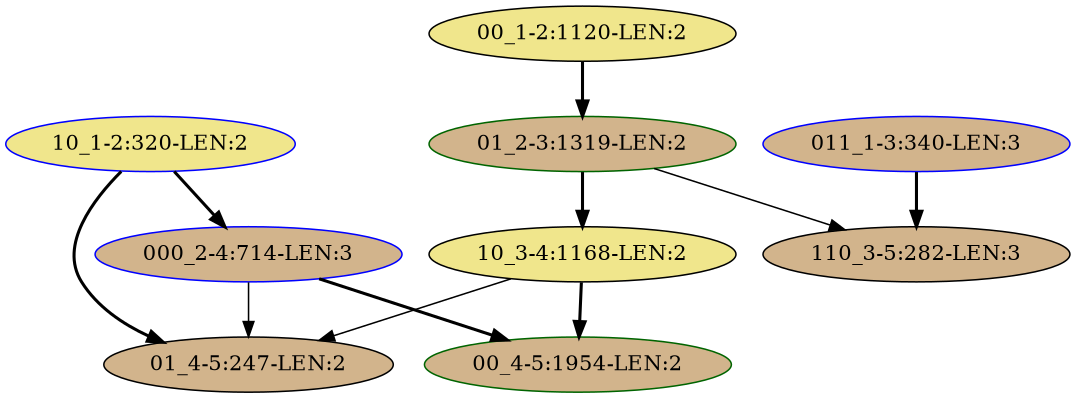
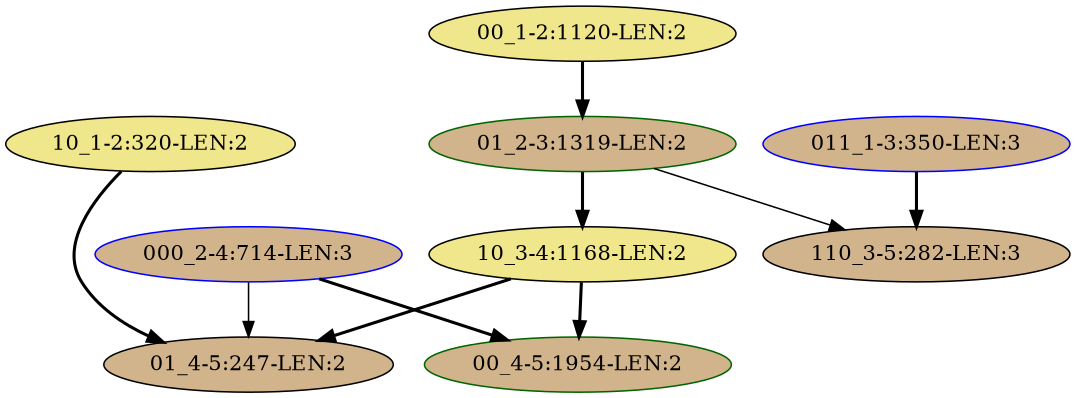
(151, 144) -> (151, 144)
(916, 144) -> (916, 144)
(194, 193) -> none
(431, 304) -> (431, 304)
